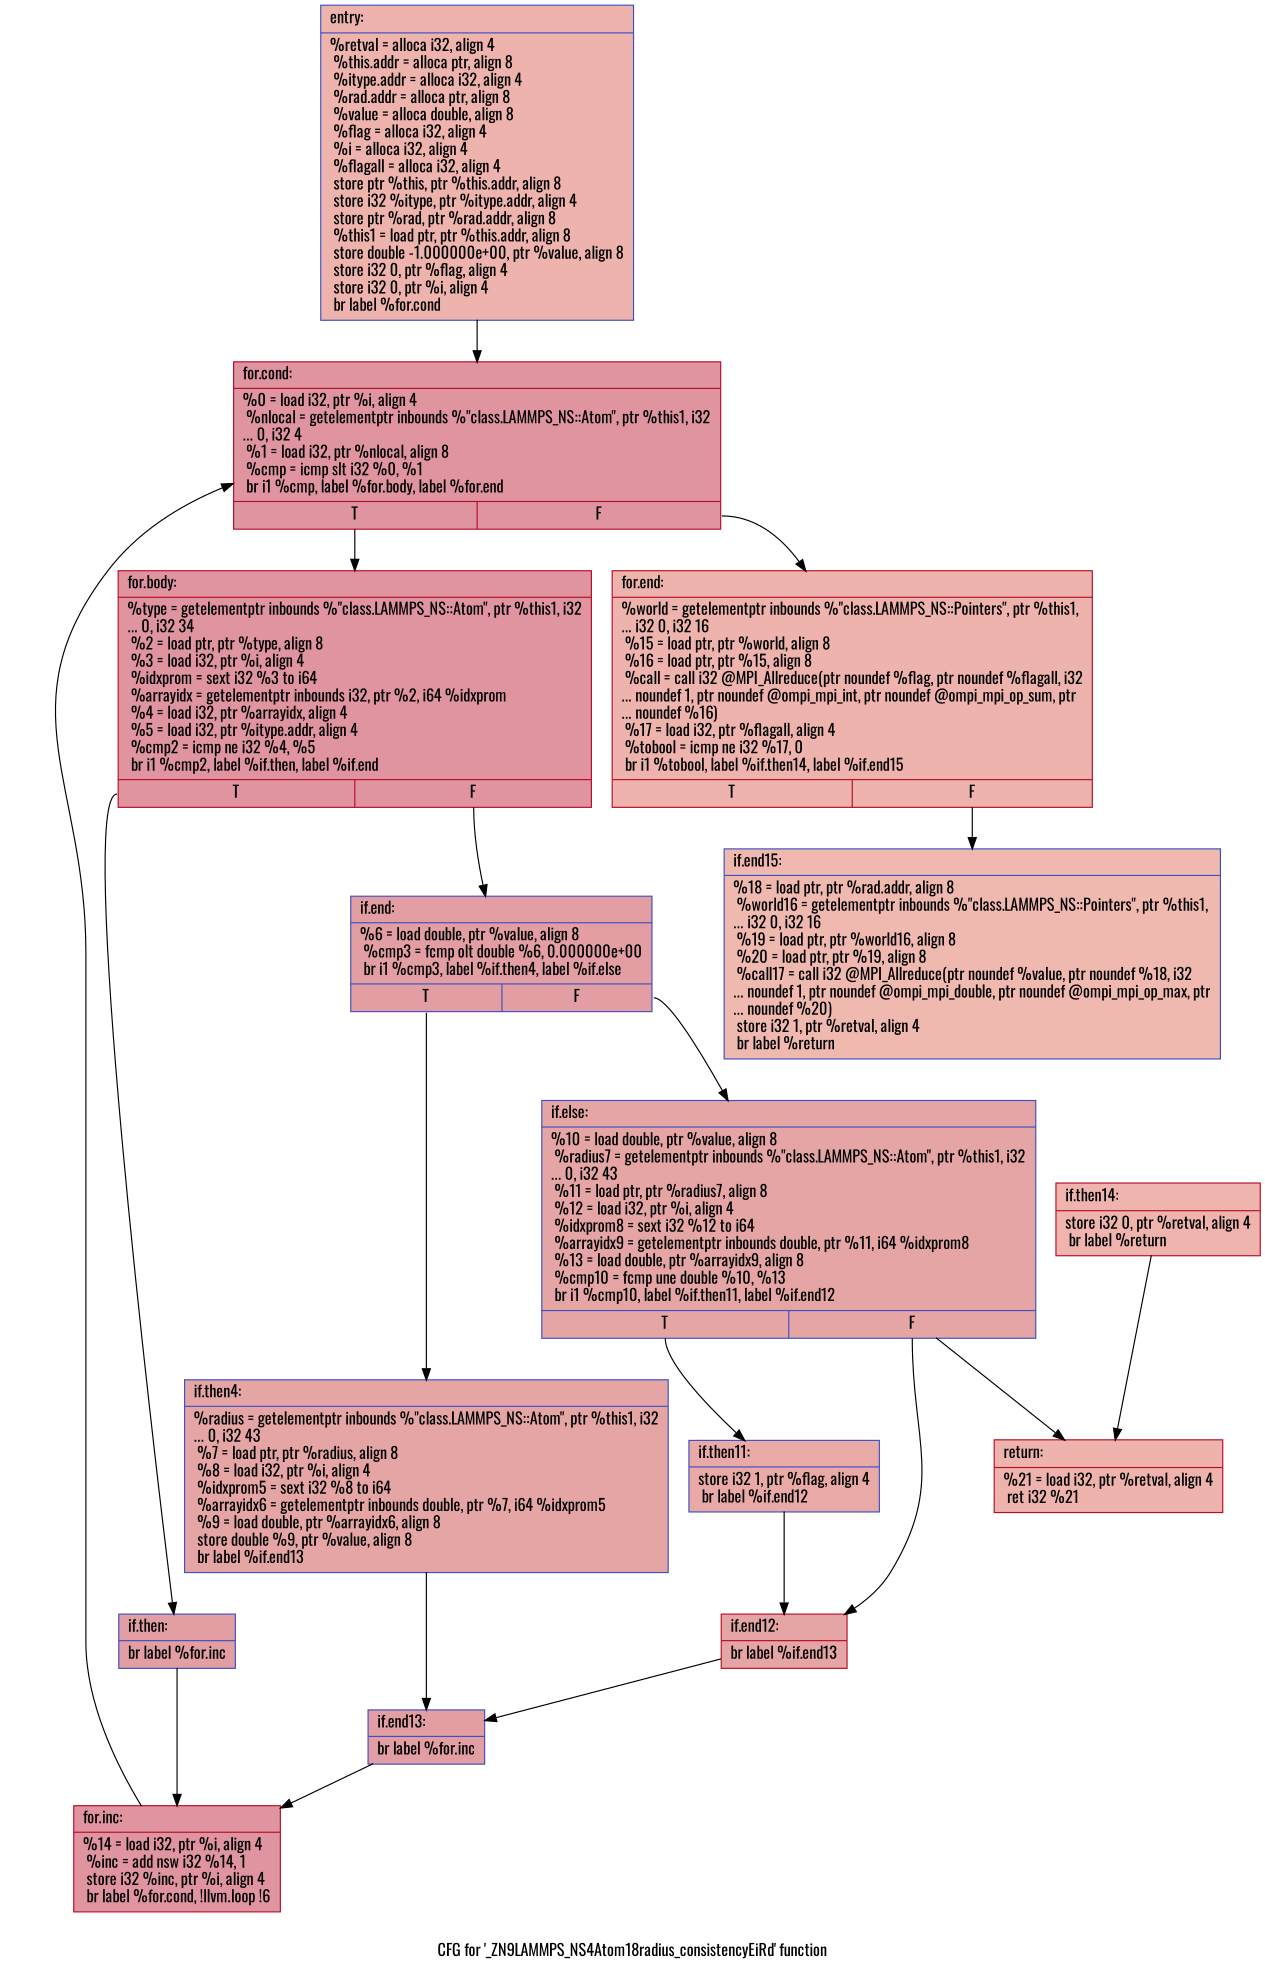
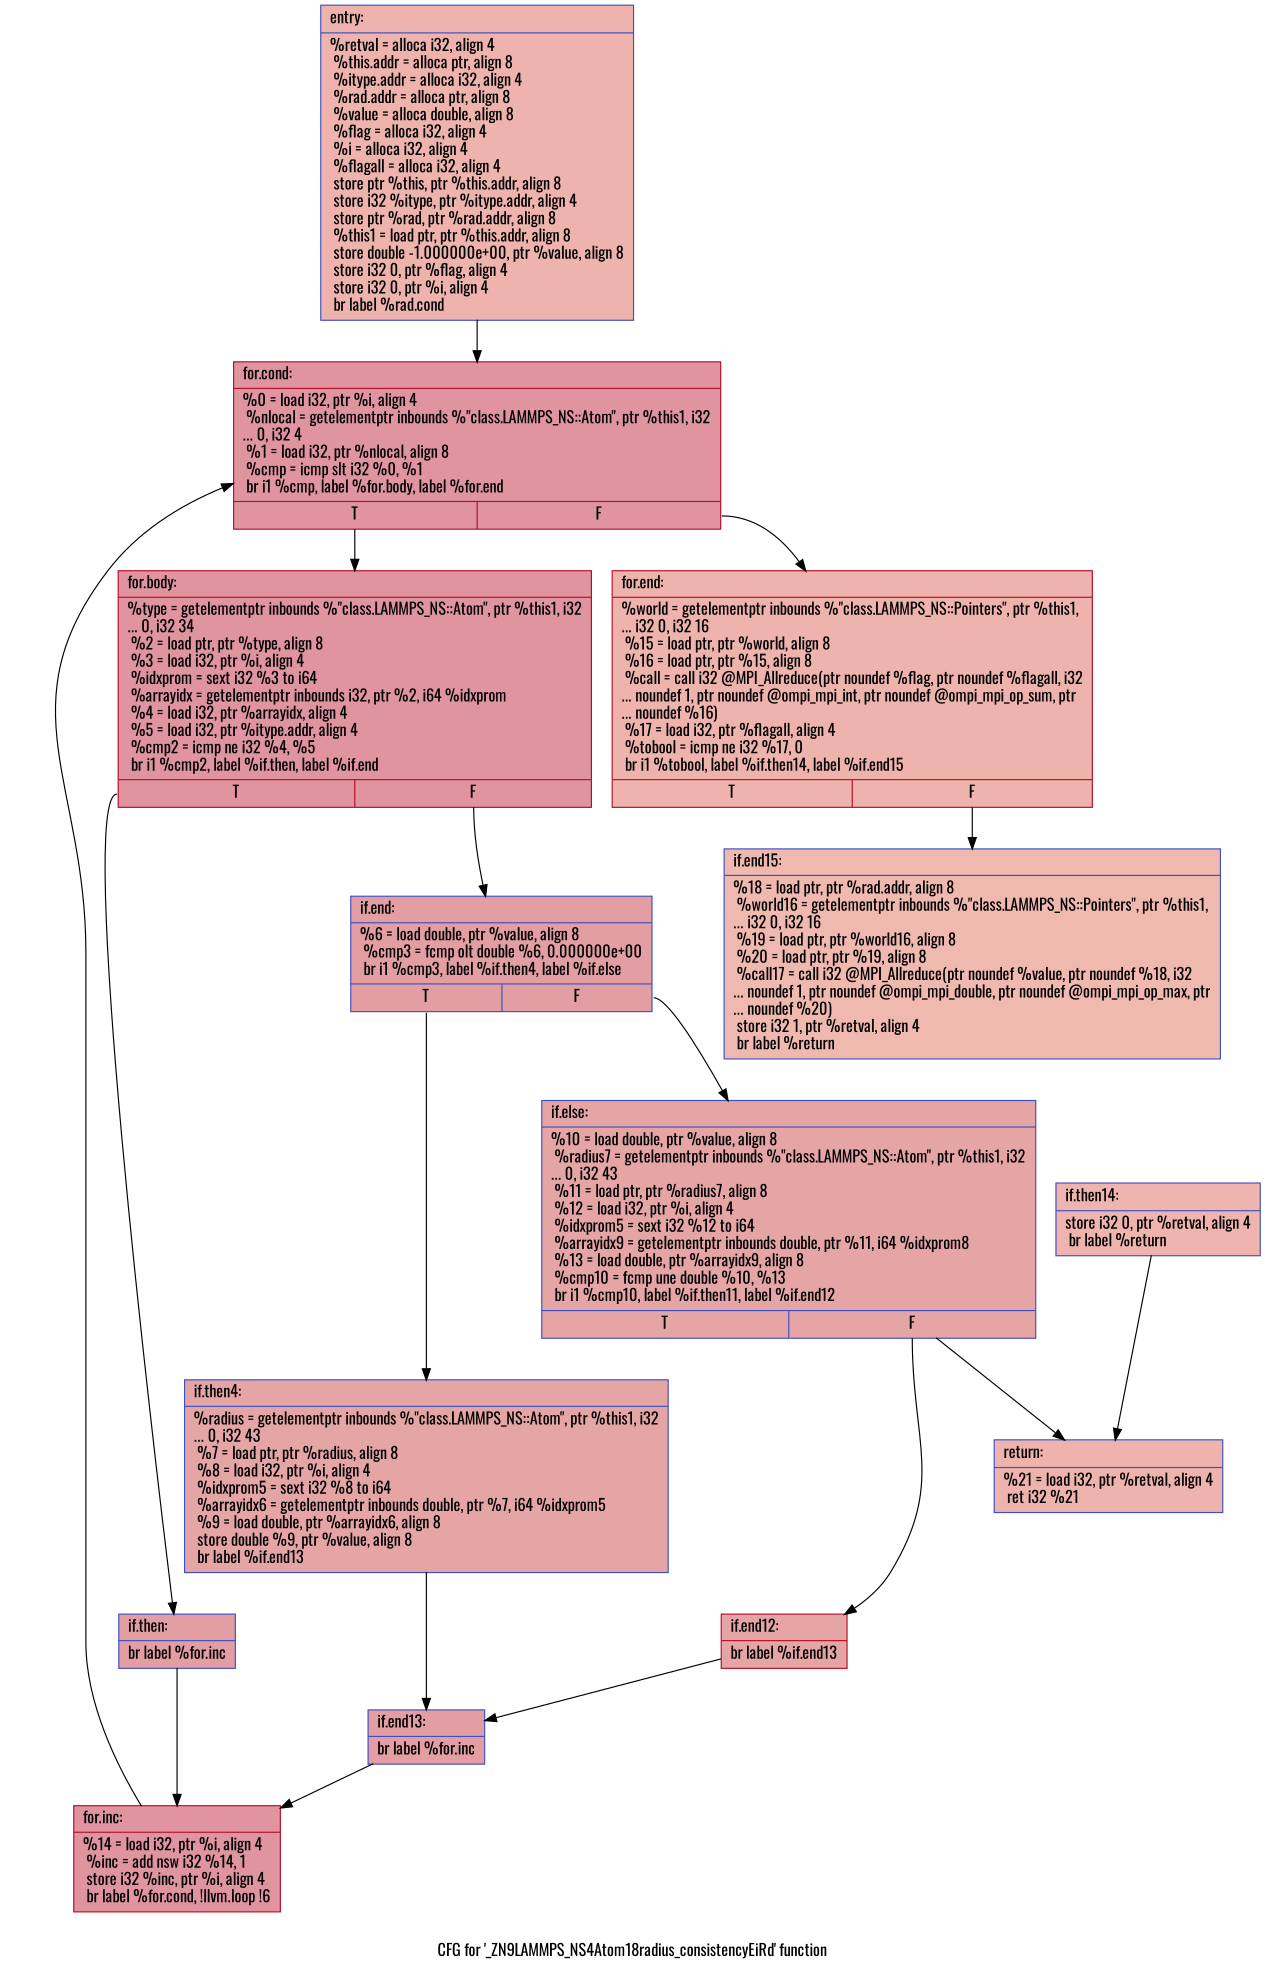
(386, 306) -> (388, 306)
(1158, 1219) -> (1158, 1219)
(653, 1227) -> (653, 1227)
(784, 1476) -> none
(1108, 1476) -> (1108, 1476)
